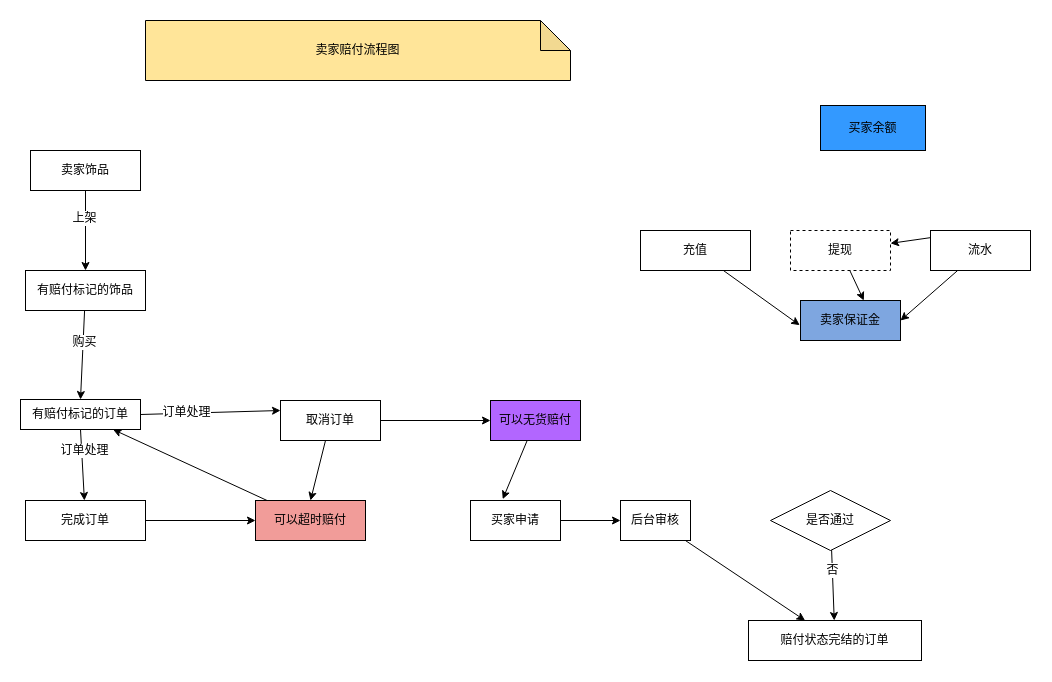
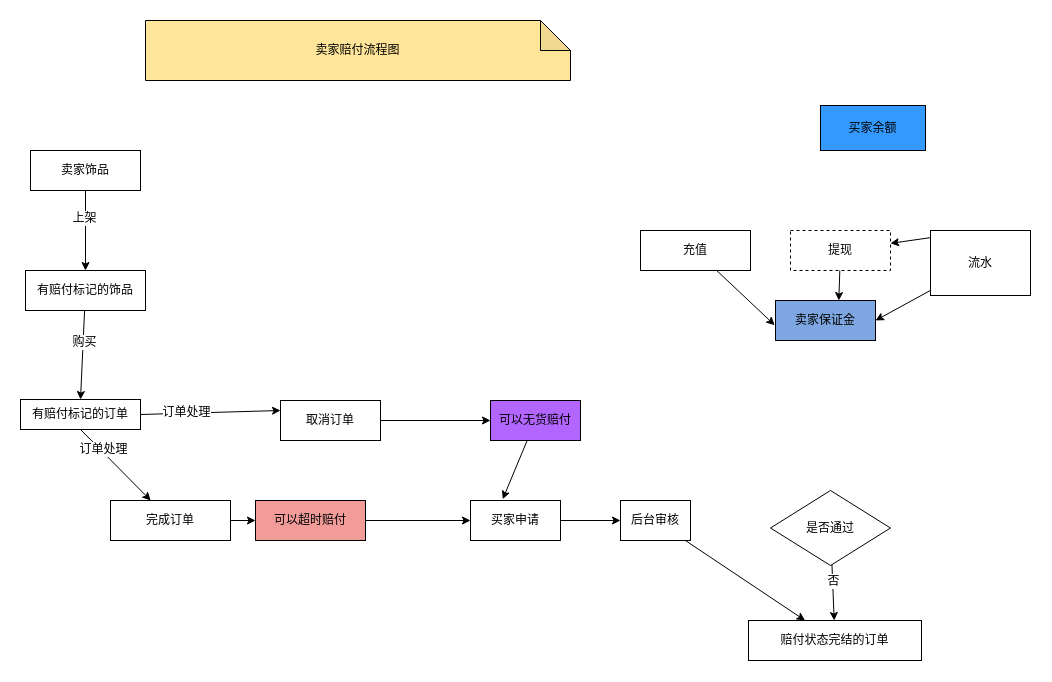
(981, 251) -> (981, 263)
(851, 321) -> (826, 321)
(193, 467) -> (415, 521)
(319, 467) -> none
(86, 521) -> (171, 521)
(831, 521) -> (831, 528)
